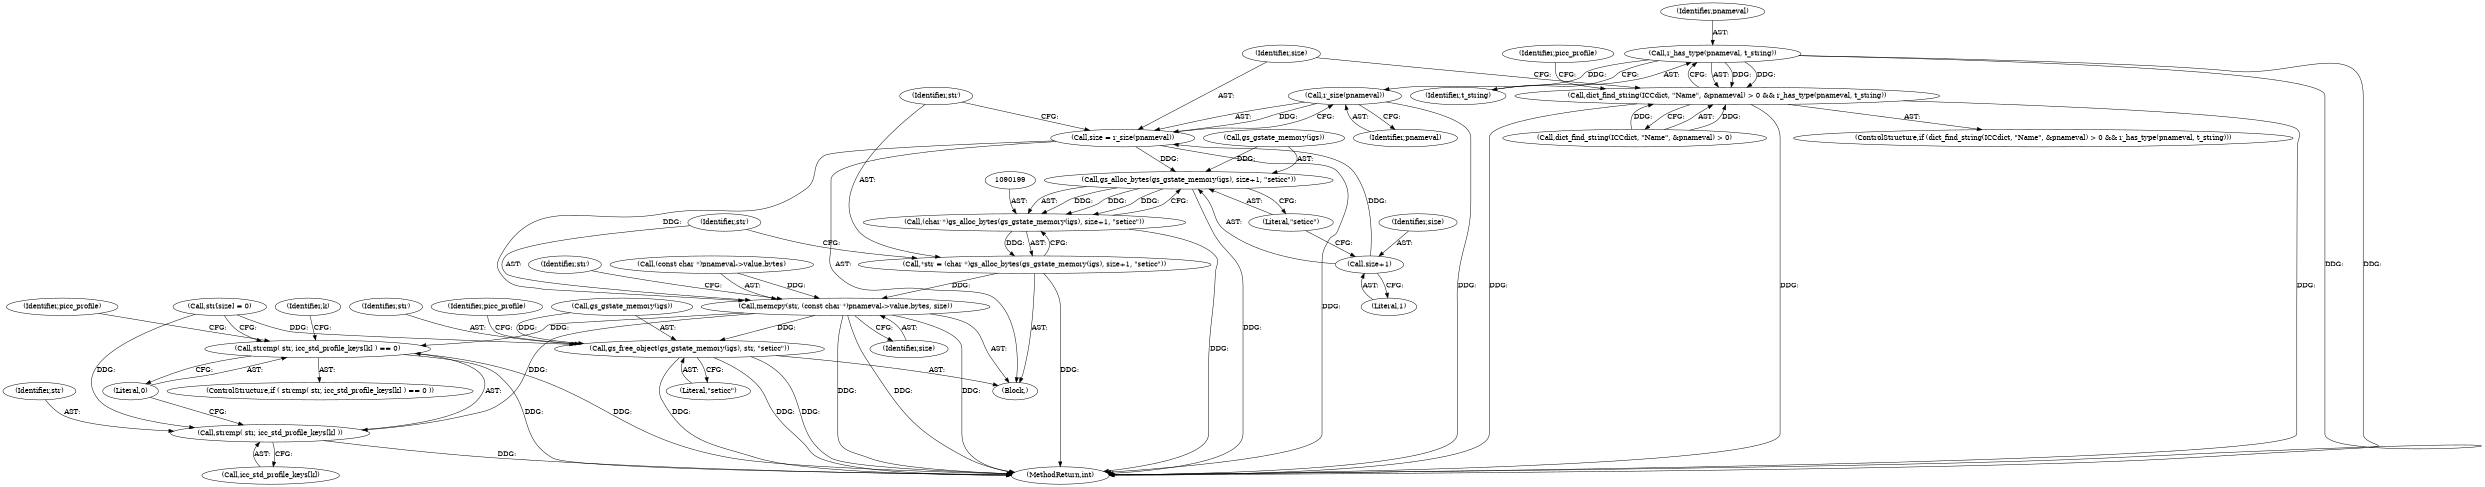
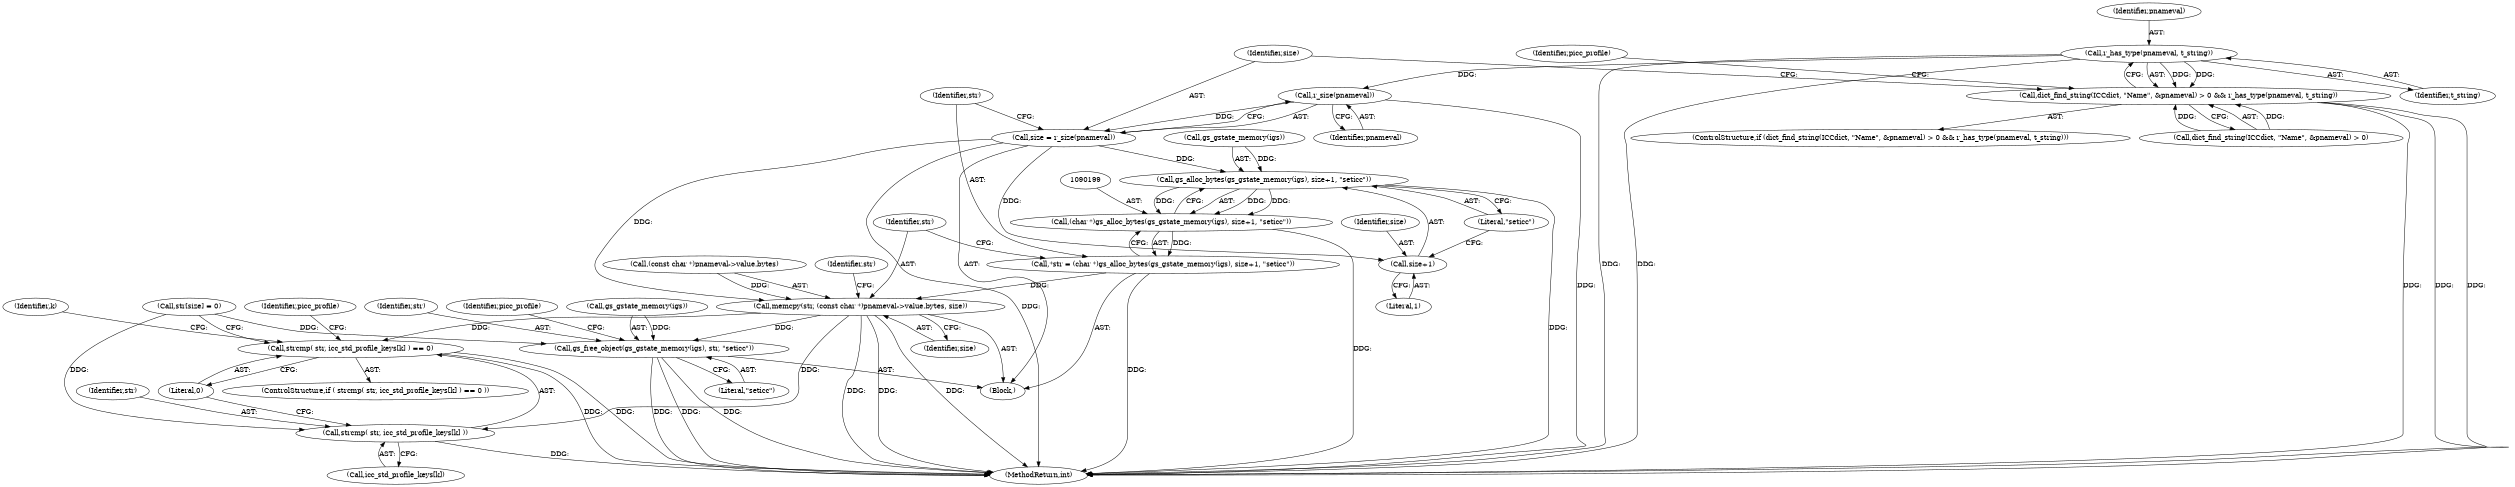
(1632, 75) -> (2337, 75)
(1312, 154) -> (1138, 248)
